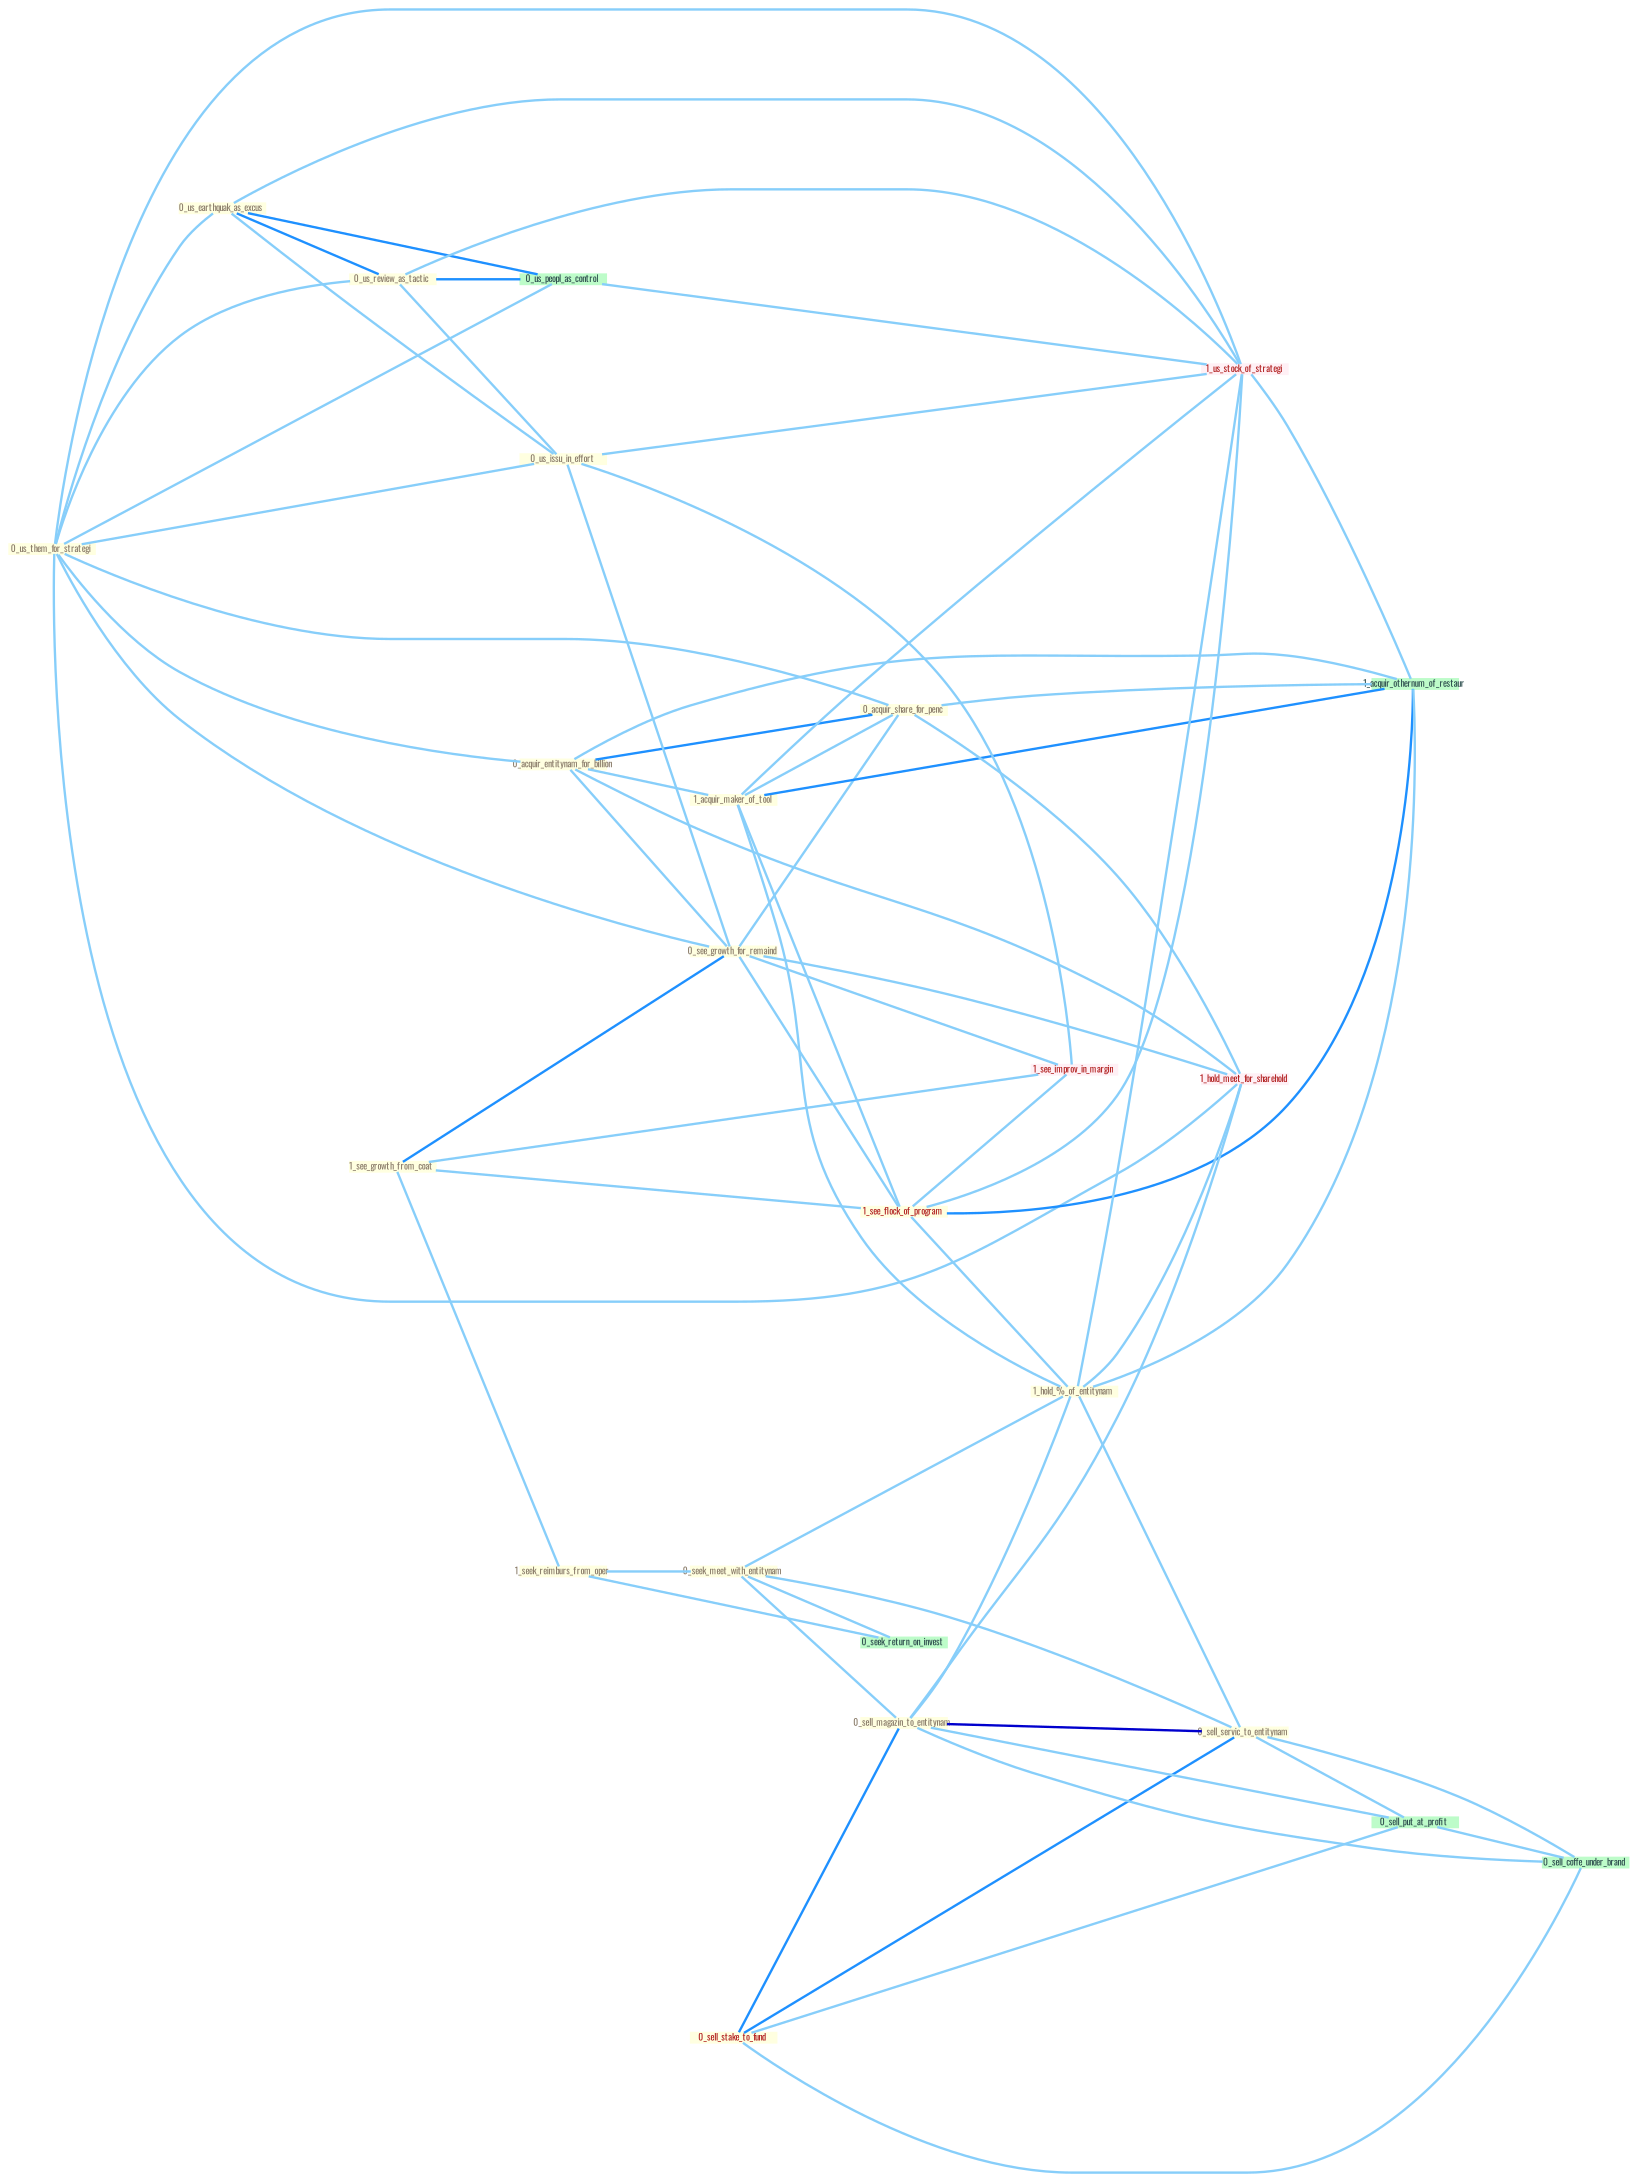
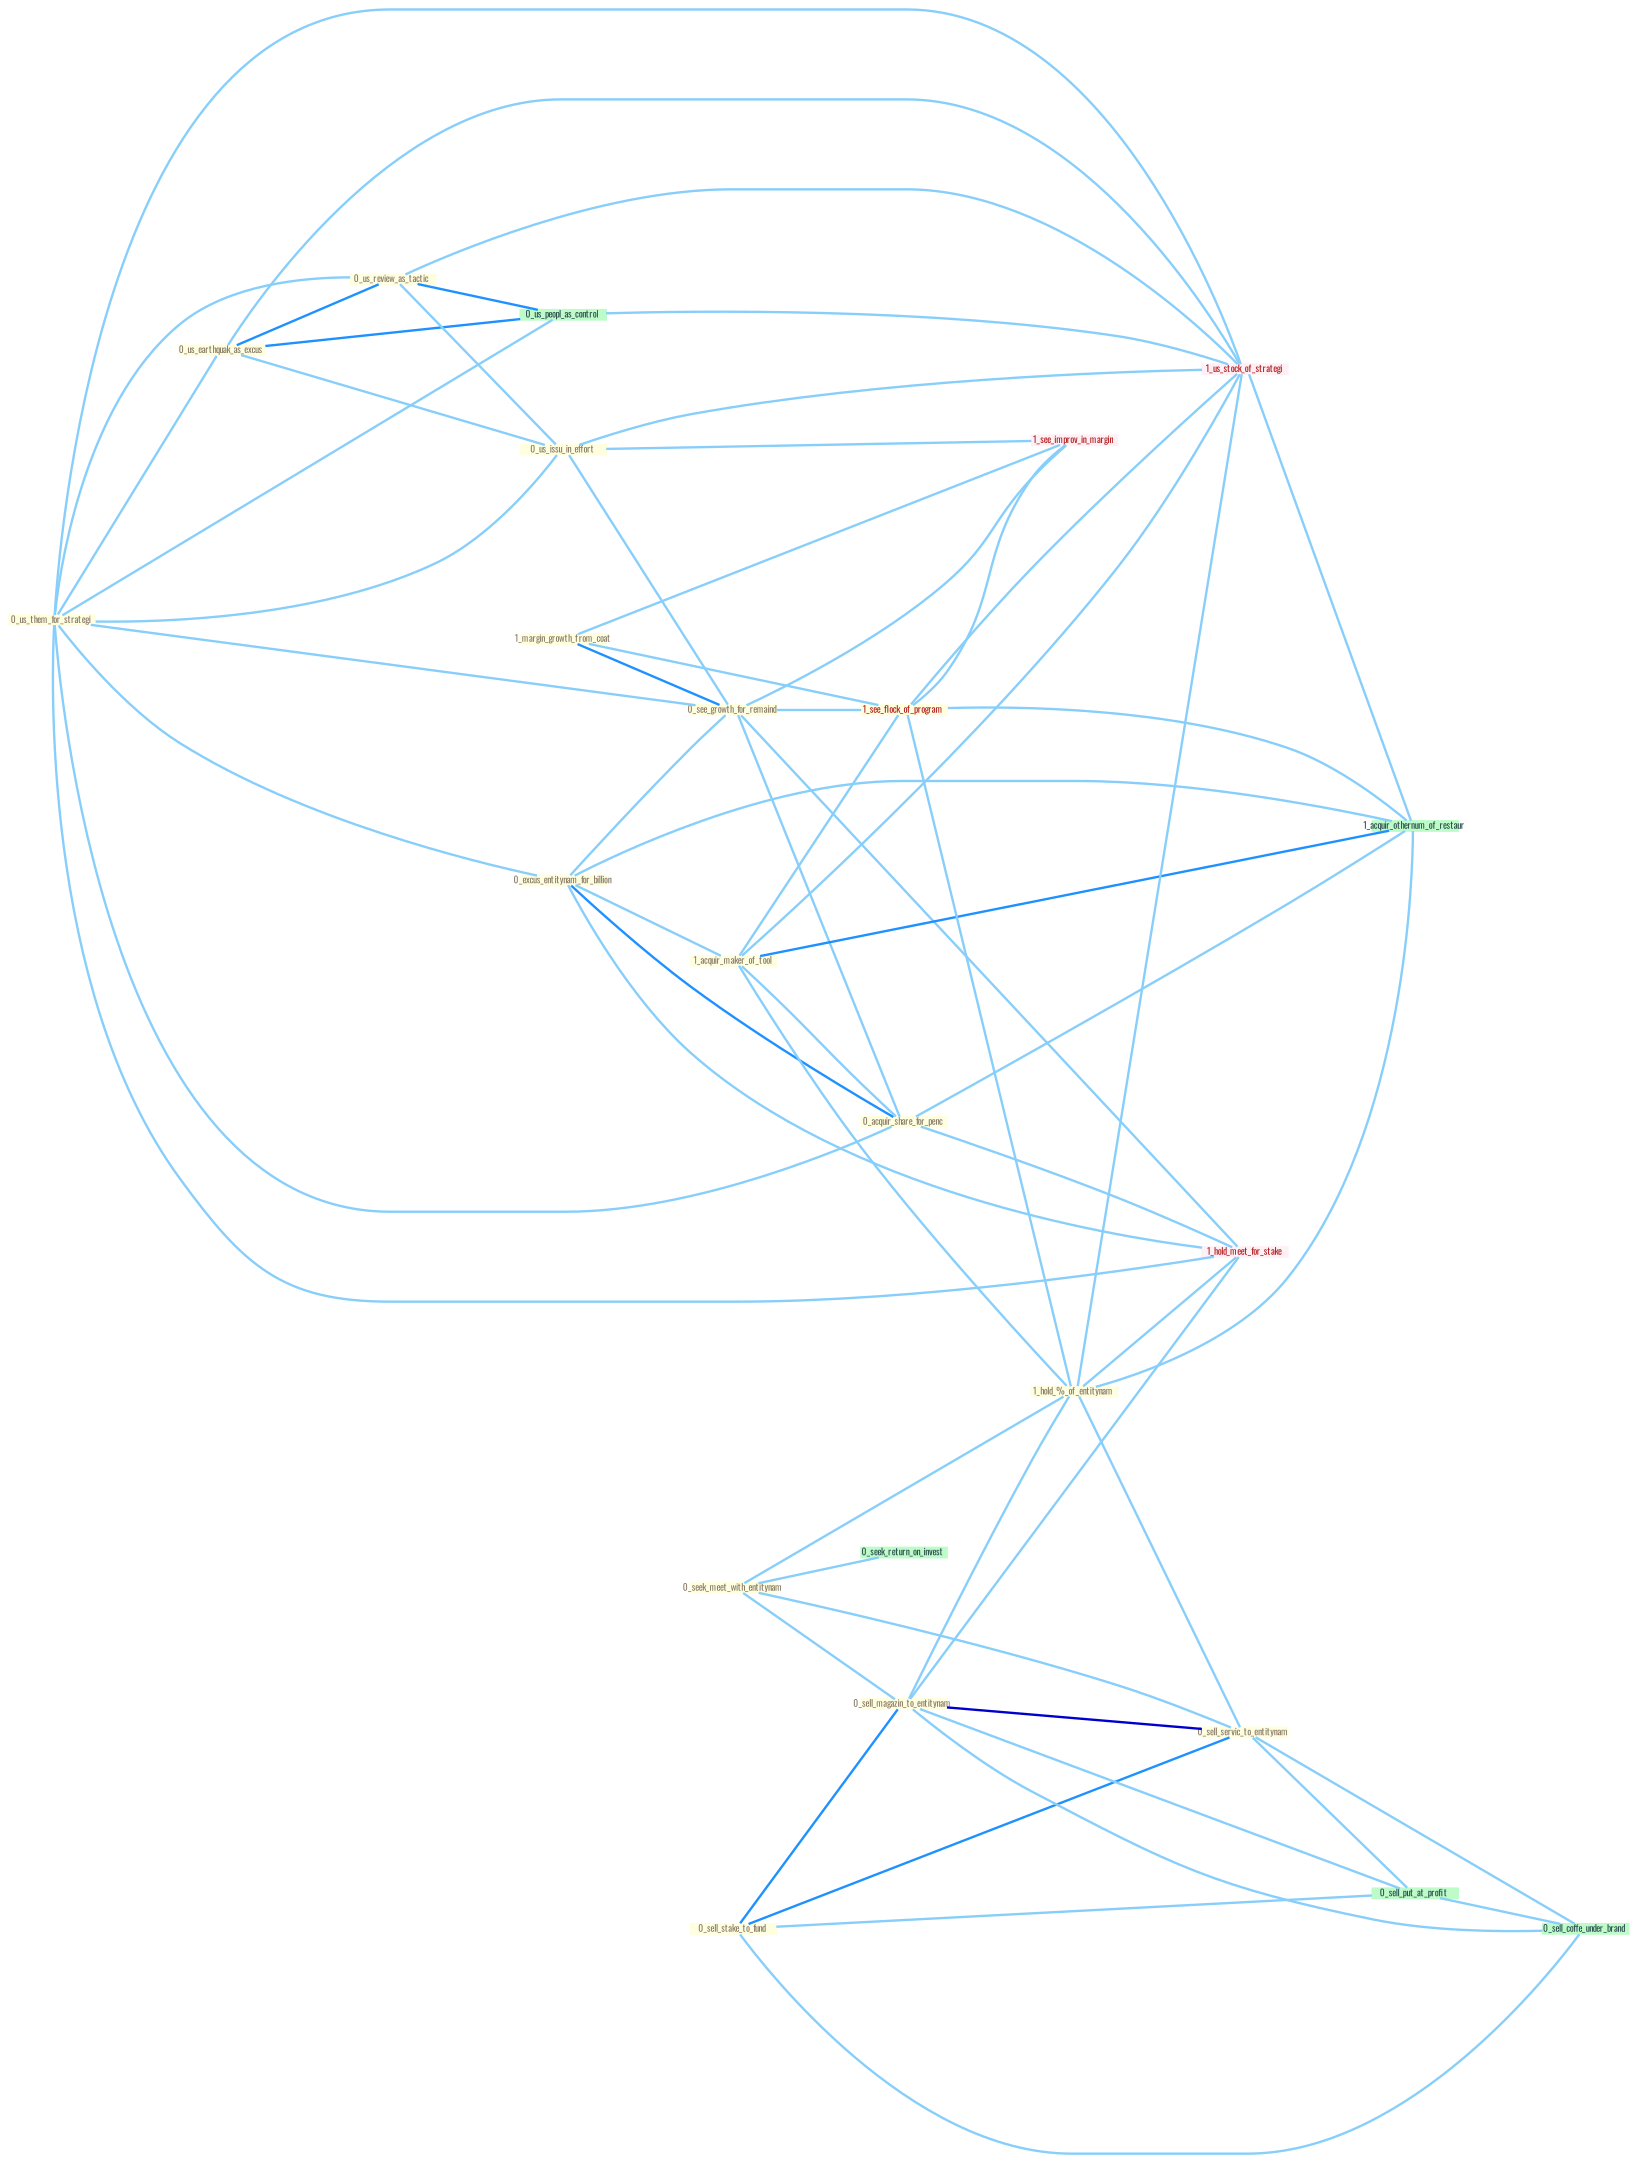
(563, 764) -> (563, 880)
(1310, 1074) -> (1201, 726)
(1245, 1079) -> (1245, 1252)
(393, 1167) -> (563, 639)
(563, 1571) -> none
(734, 2038) -> (734, 1929)
